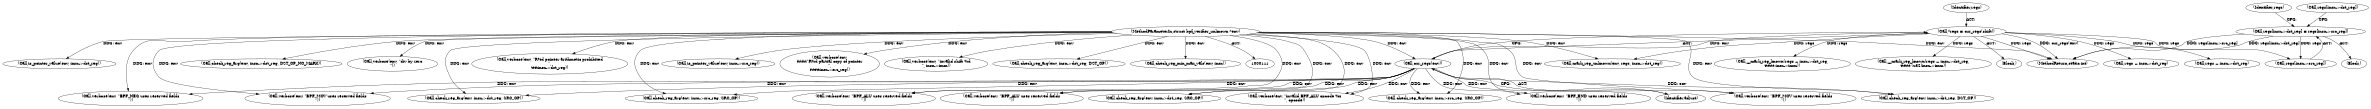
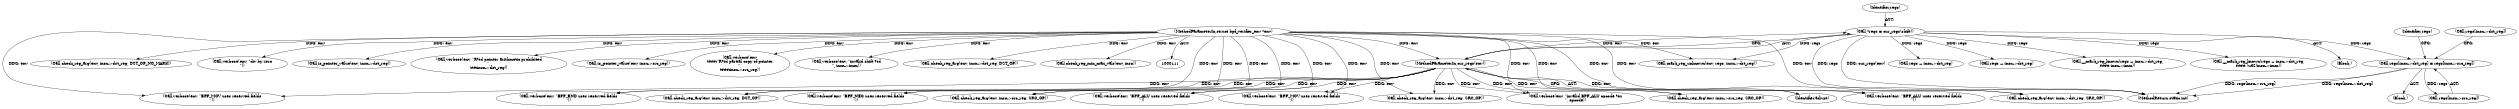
(1186, 32) -> (1223, 32)
(2148, 40) -> (2167, 34)
(1423, 64) -> (1450, 64)
